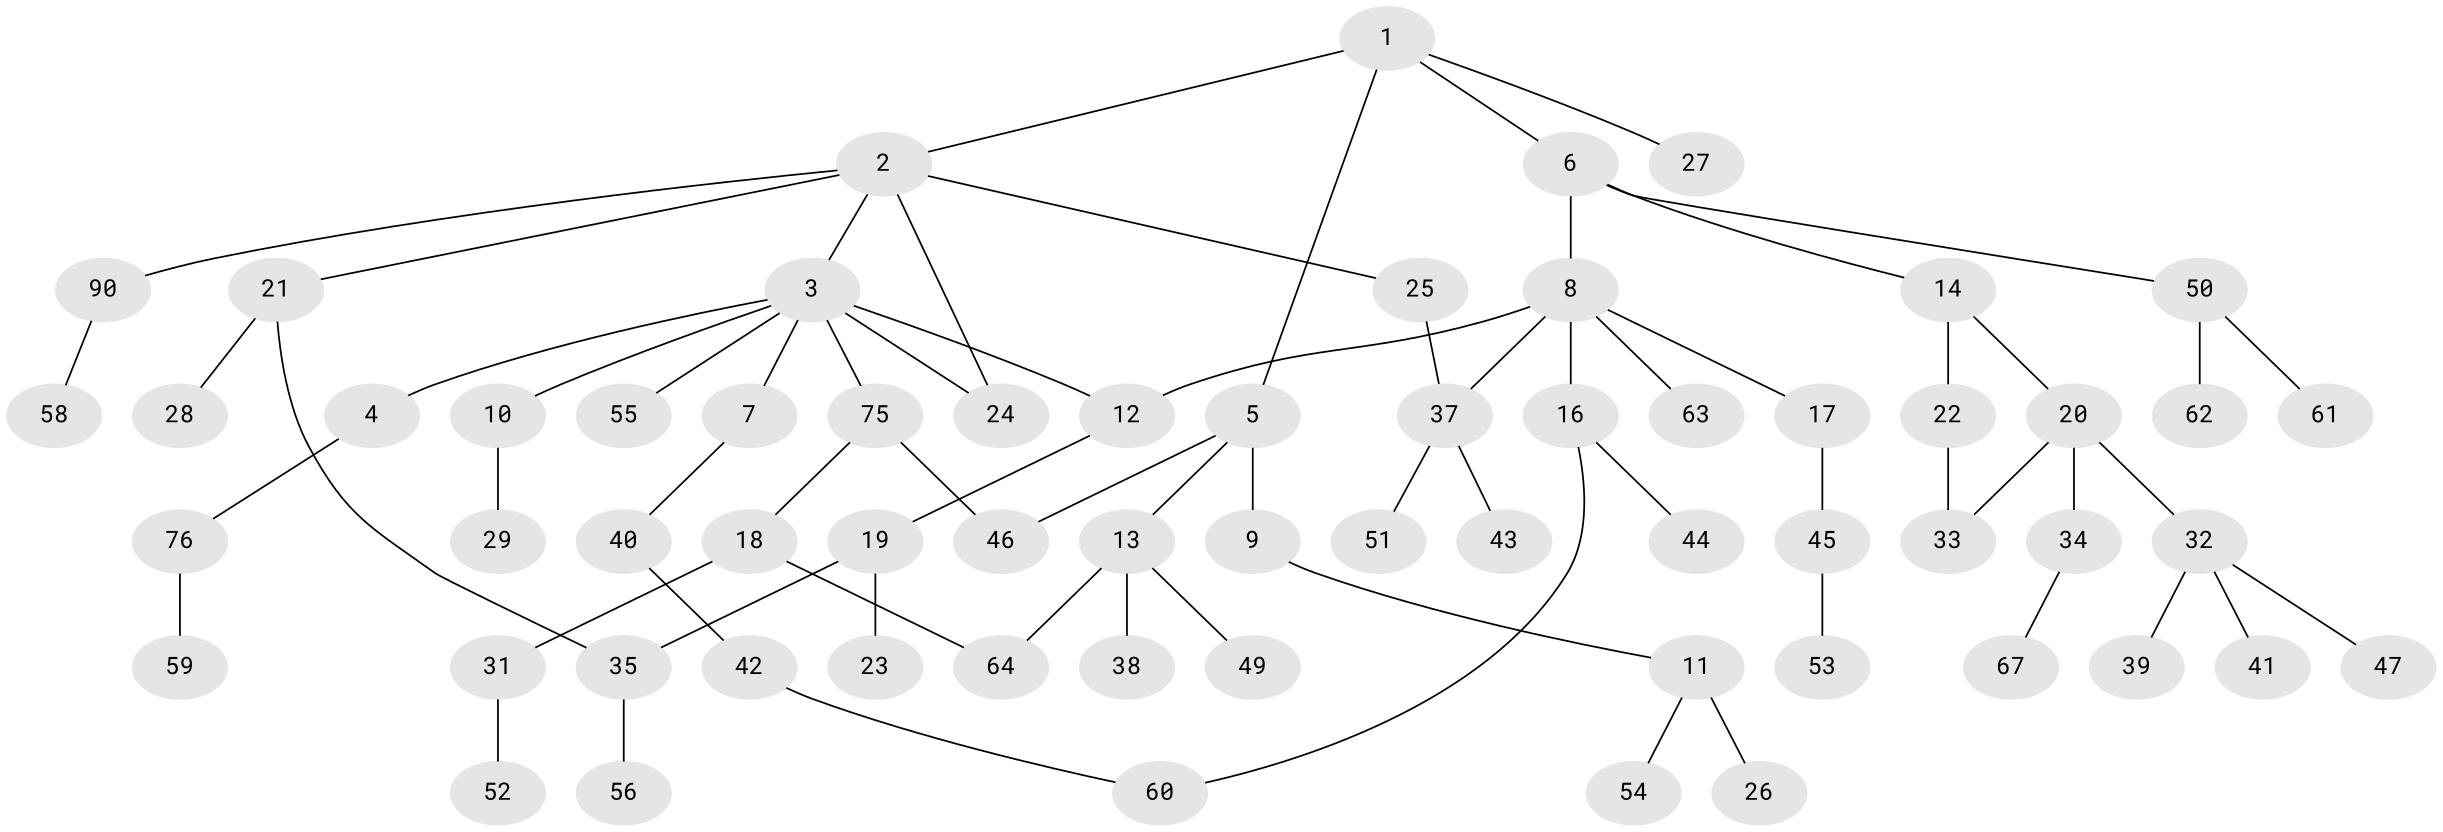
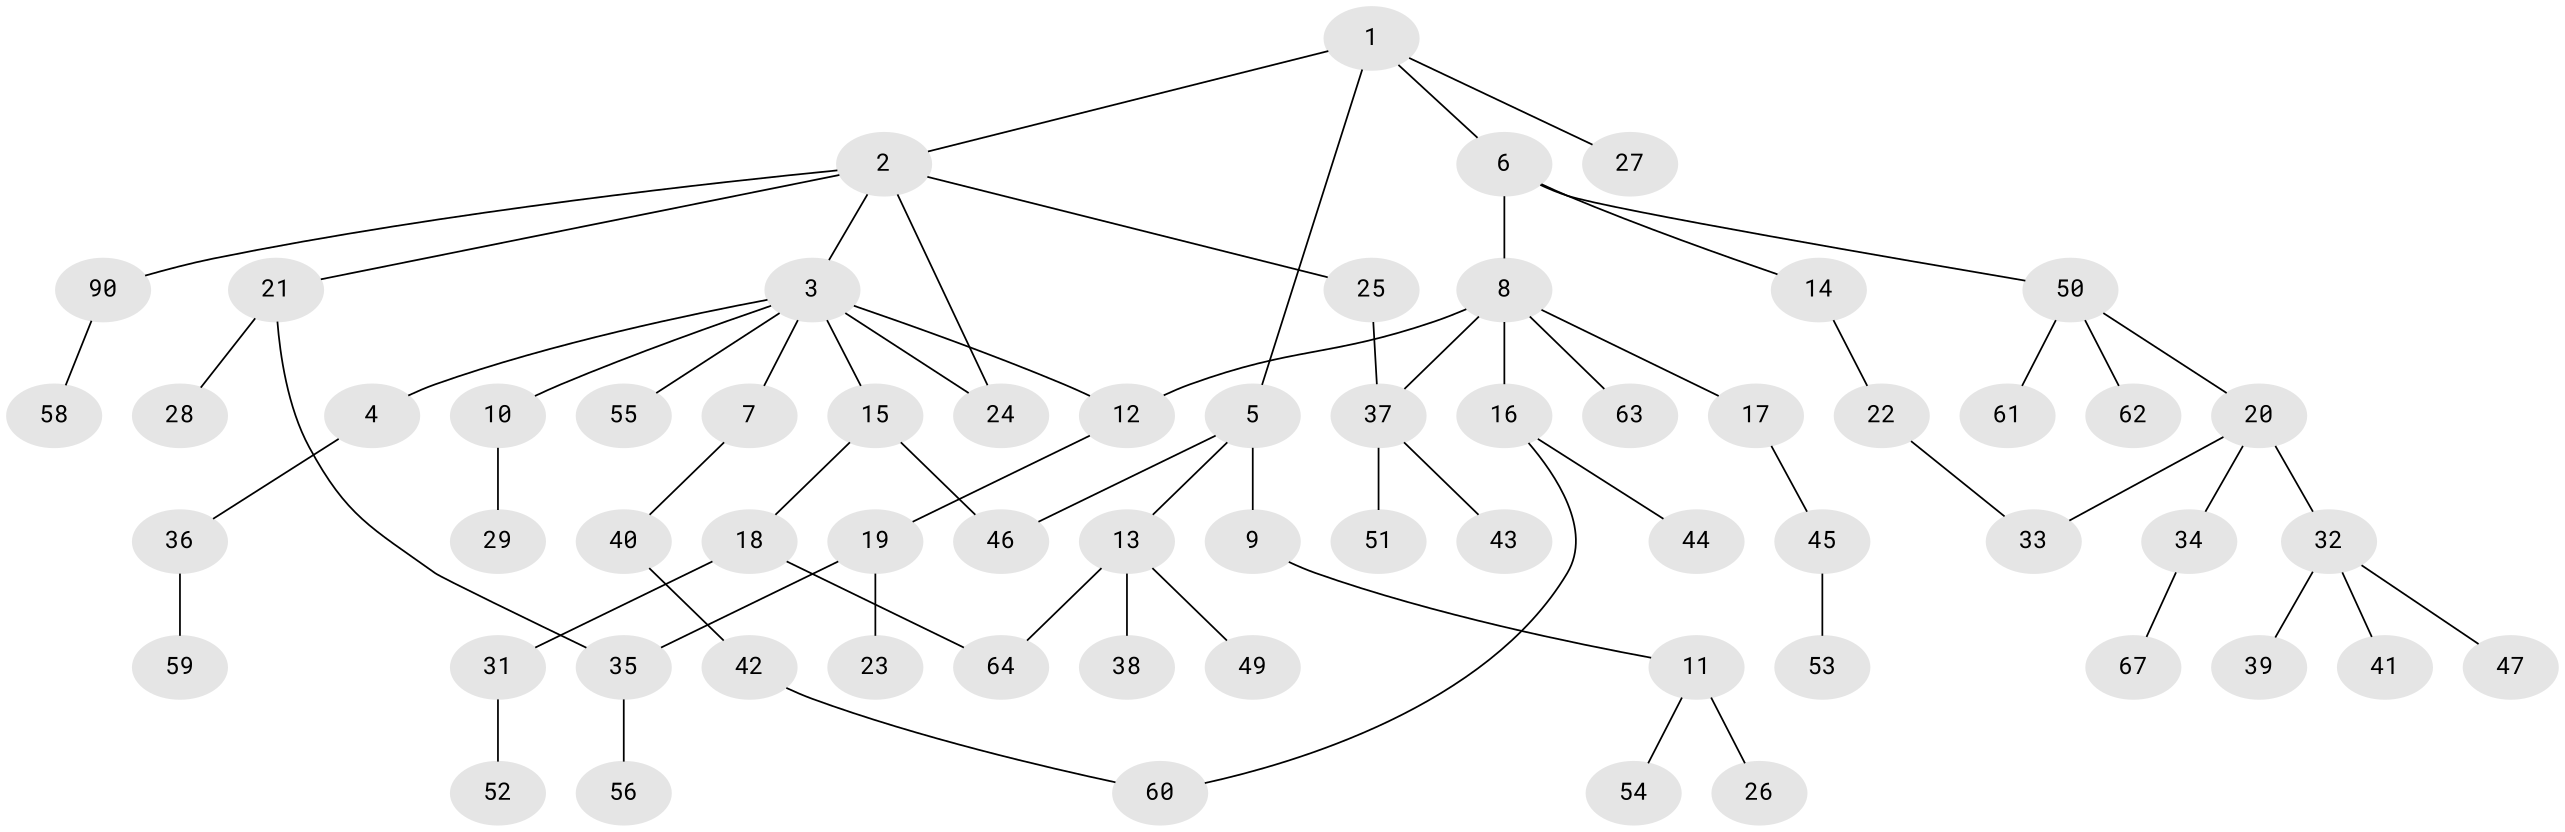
(2011, 353) -> (2165, 353)
(875, 416) -> (875, 416)
(180, 542) -> (180, 542)
